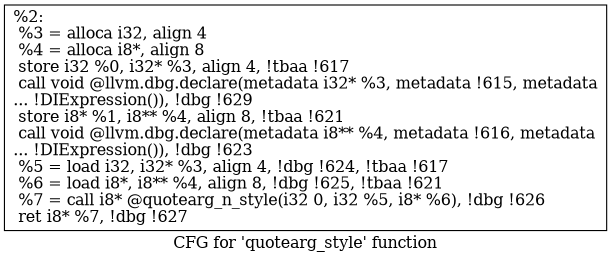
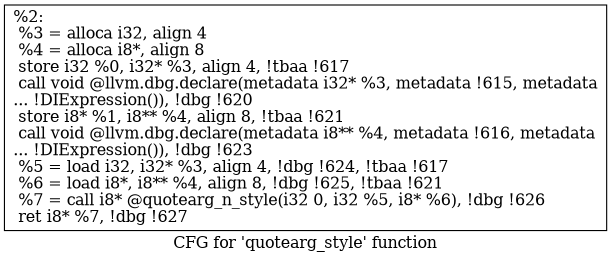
(133, 101) -> (133, 101)
